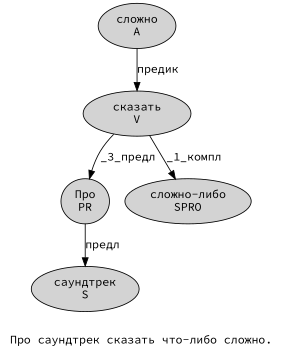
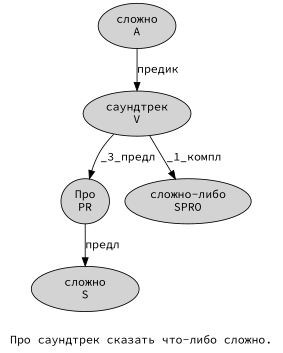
(137, 114) -> (137, 114)
(85, 289) -> (85, 289)
